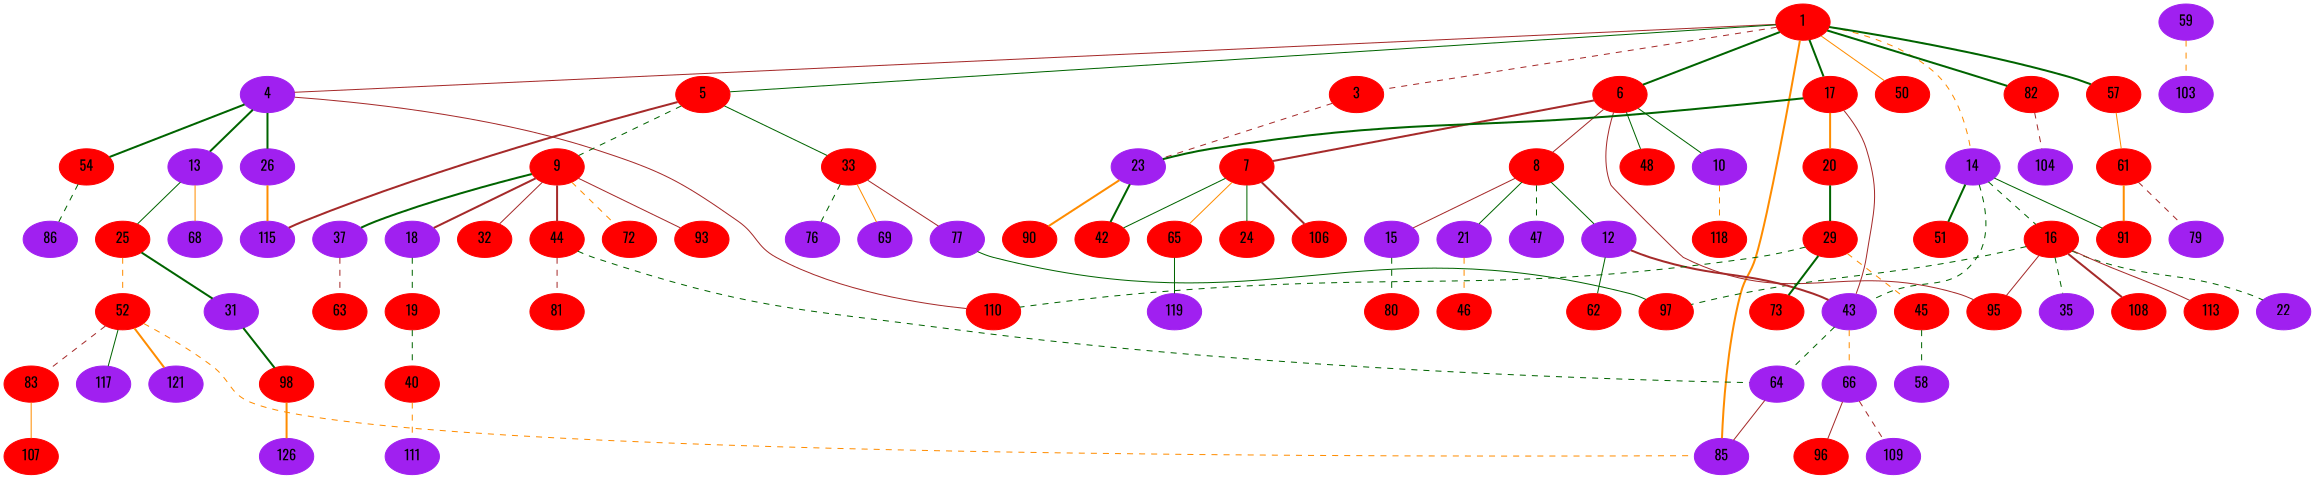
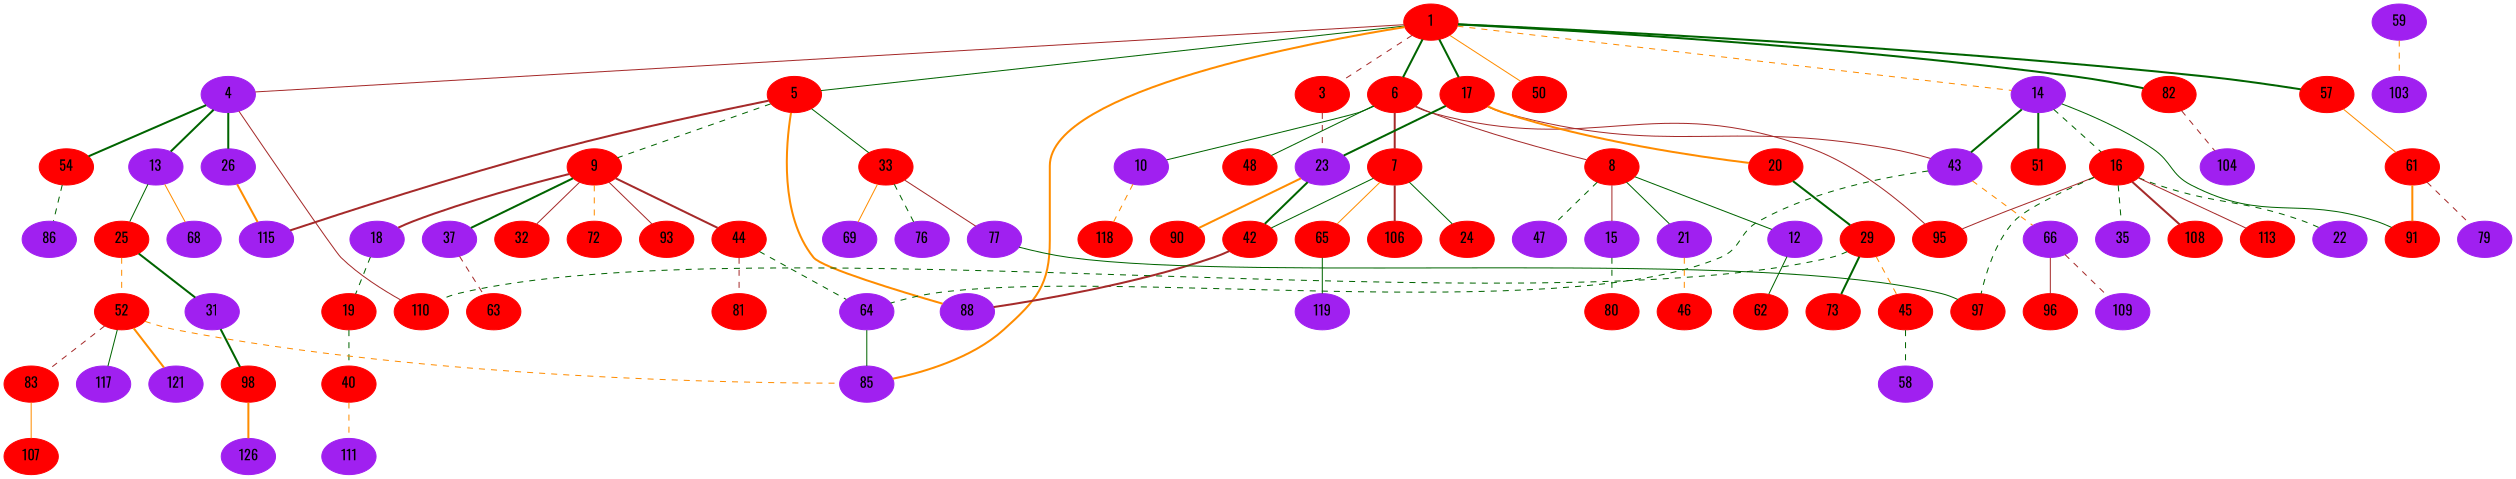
(1962, 273) -> (1996, 131)
(1730, 275) -> none
none -> (967, 312)
(1749, 420) -> (867, 348)
